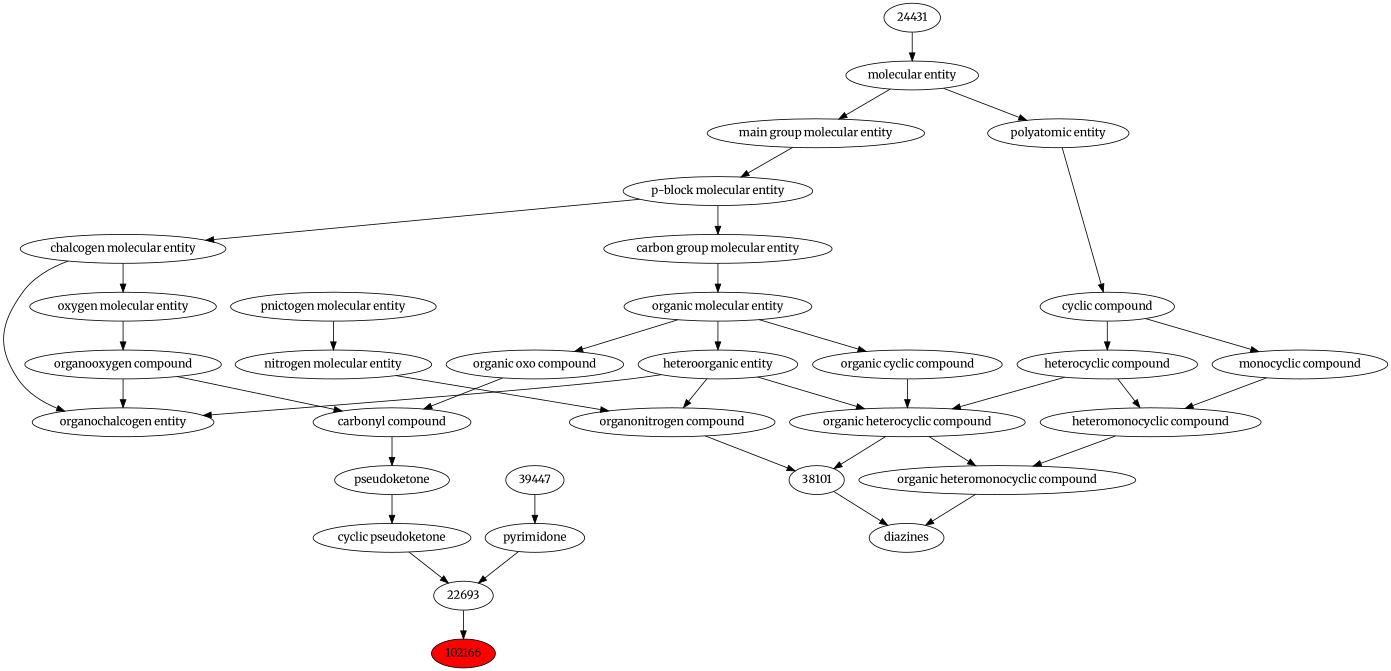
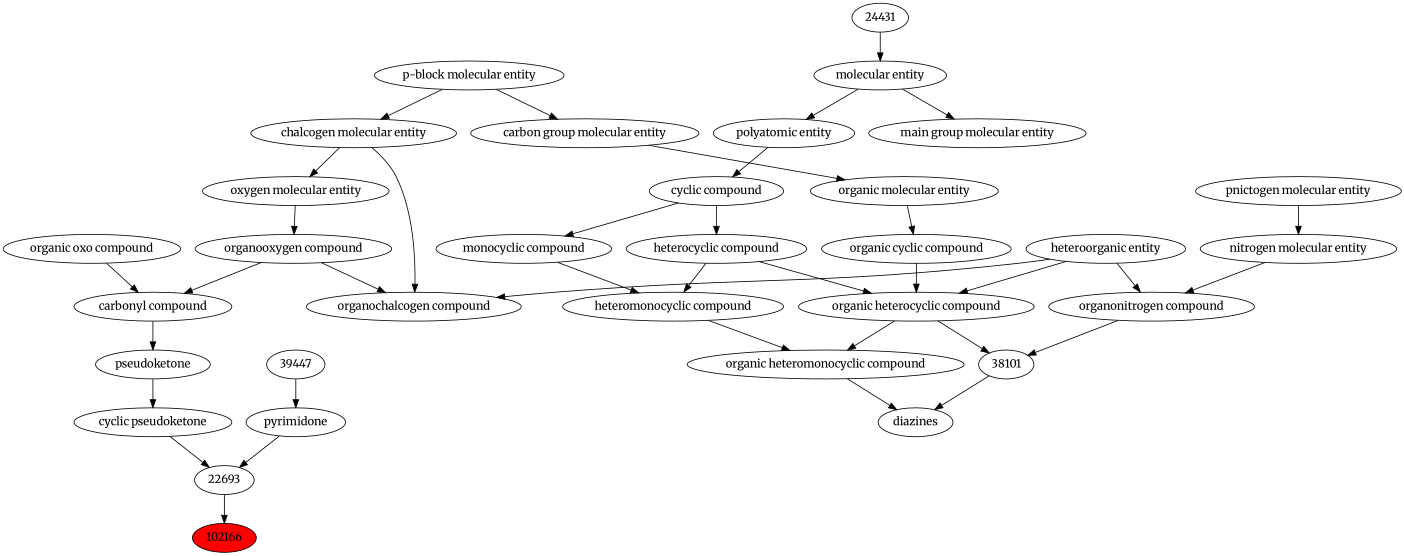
(770, 160) -> none
(718, 332) -> none
(630, 334) -> none
(123, 422) -> (414, 307)
